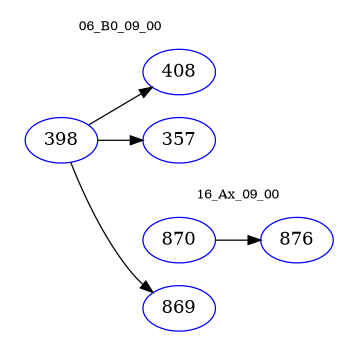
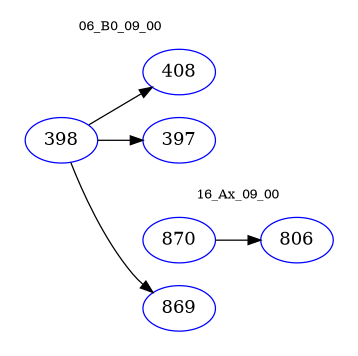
(179, 140) -> (179, 140)
(297, 240) -> (297, 240)
